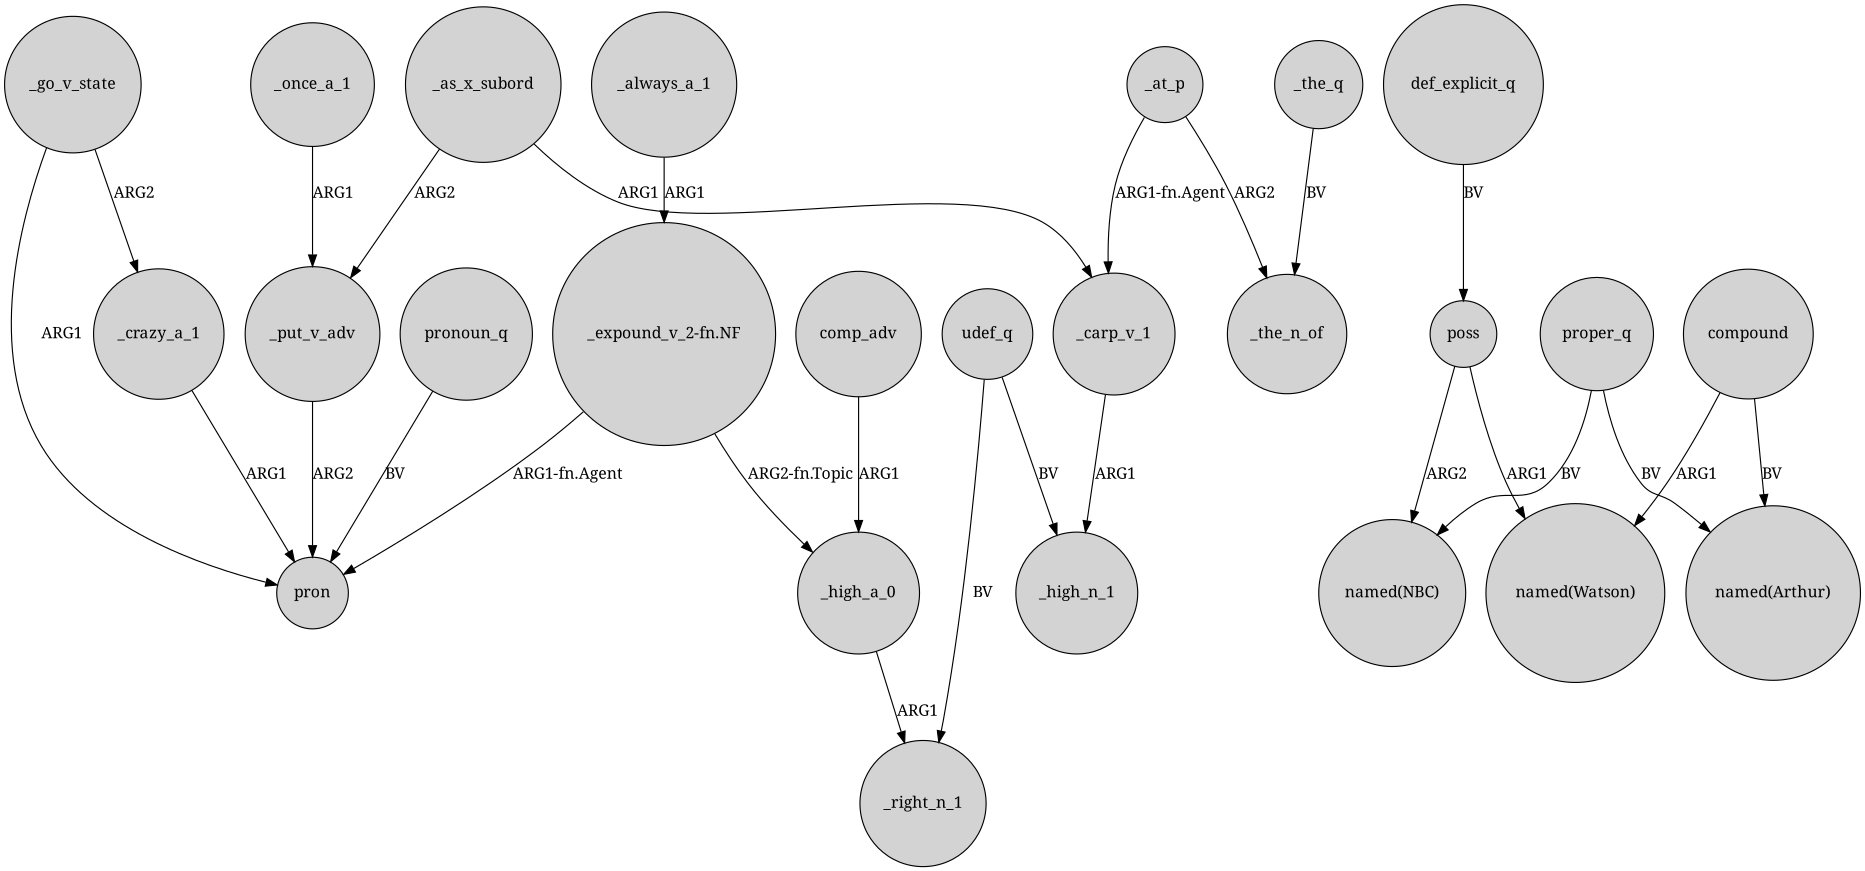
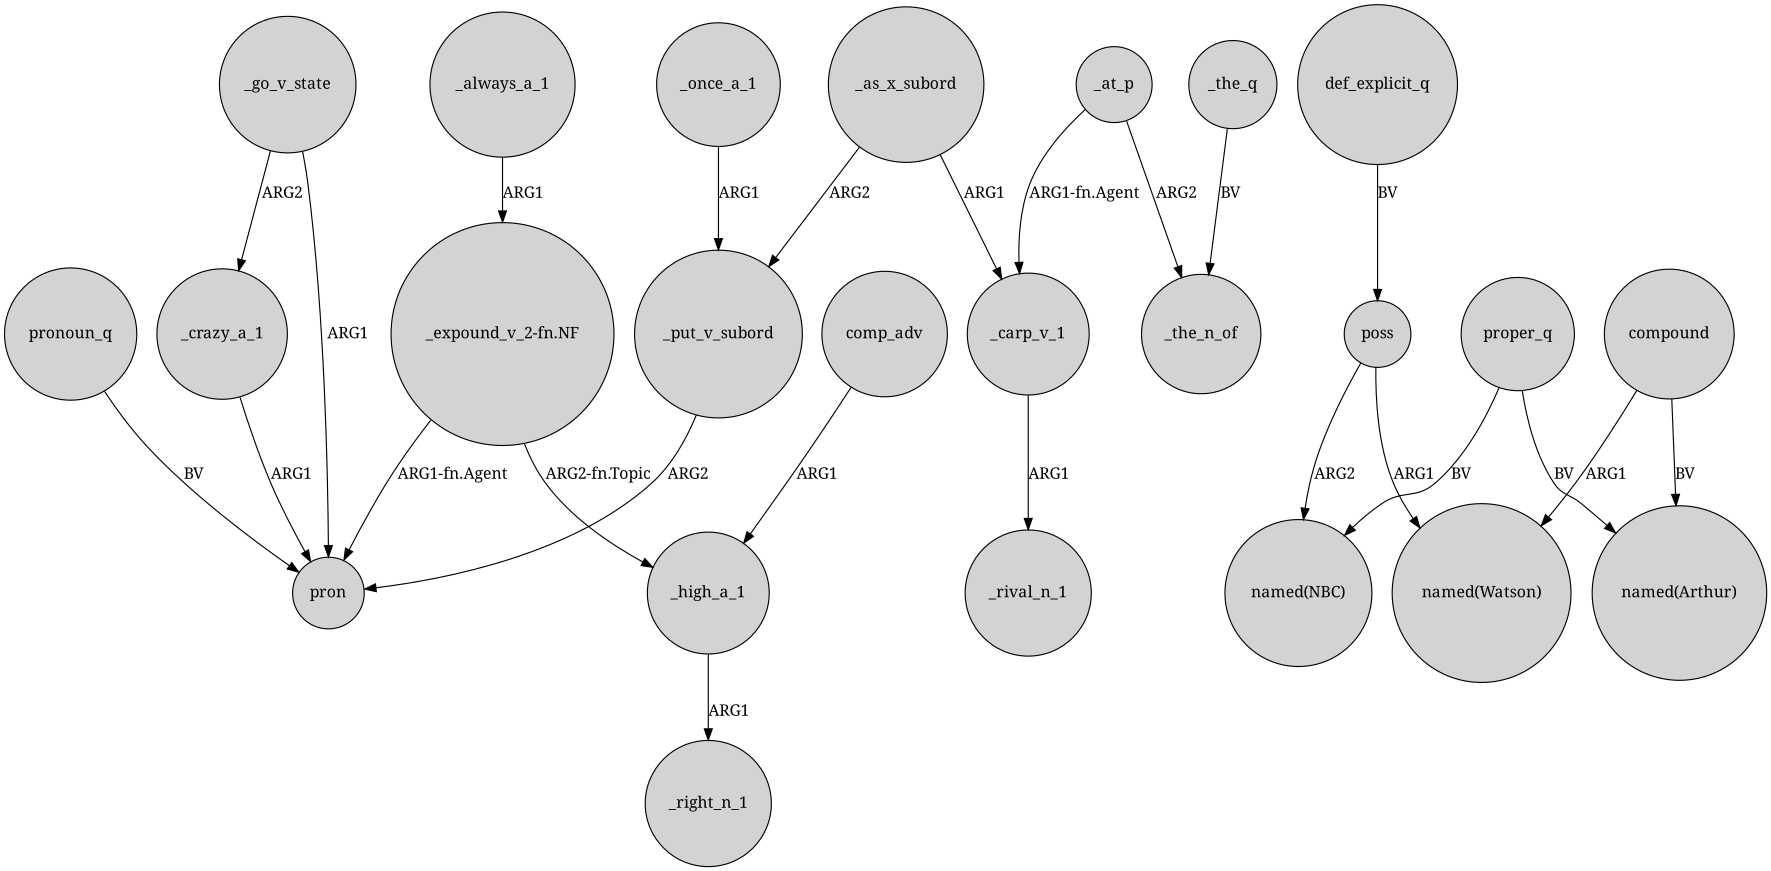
(313, 334) -> (718, 334)
(987, 334) -> none
(859, 593) -> (708, 593)
(1077, 593) -> (1028, 593)
